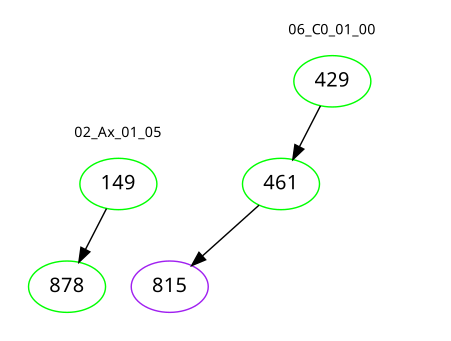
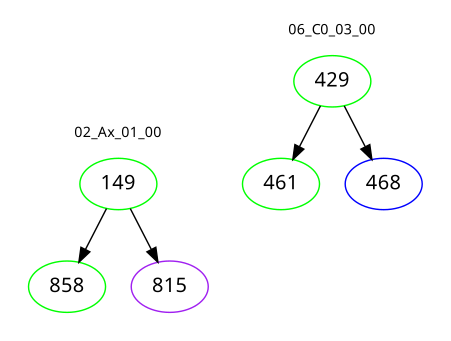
(332, 31) -> (332, 31)
(118, 133) -> (118, 133)
none -> (384, 184)
(231, 231) -> (141, 229)
(67, 287) -> (67, 287)
